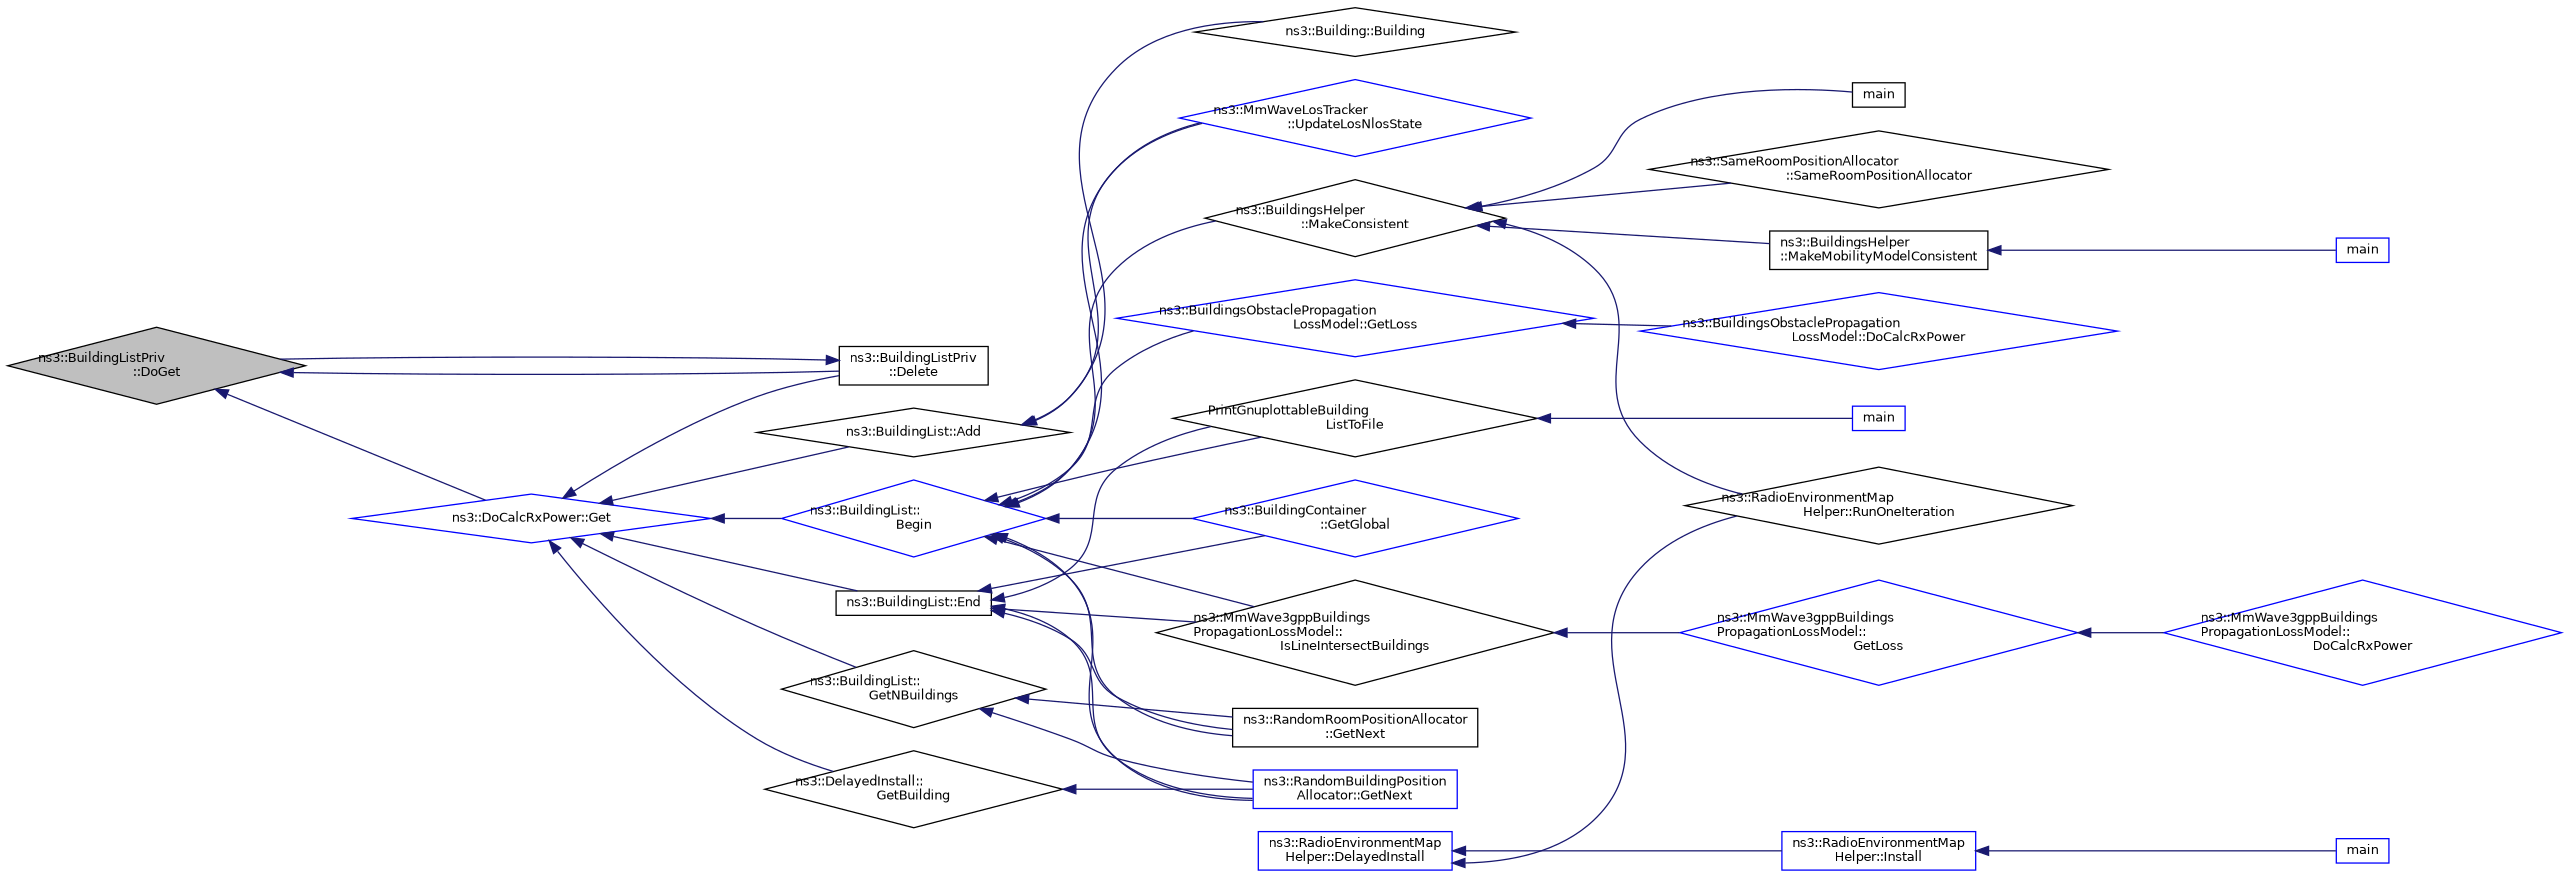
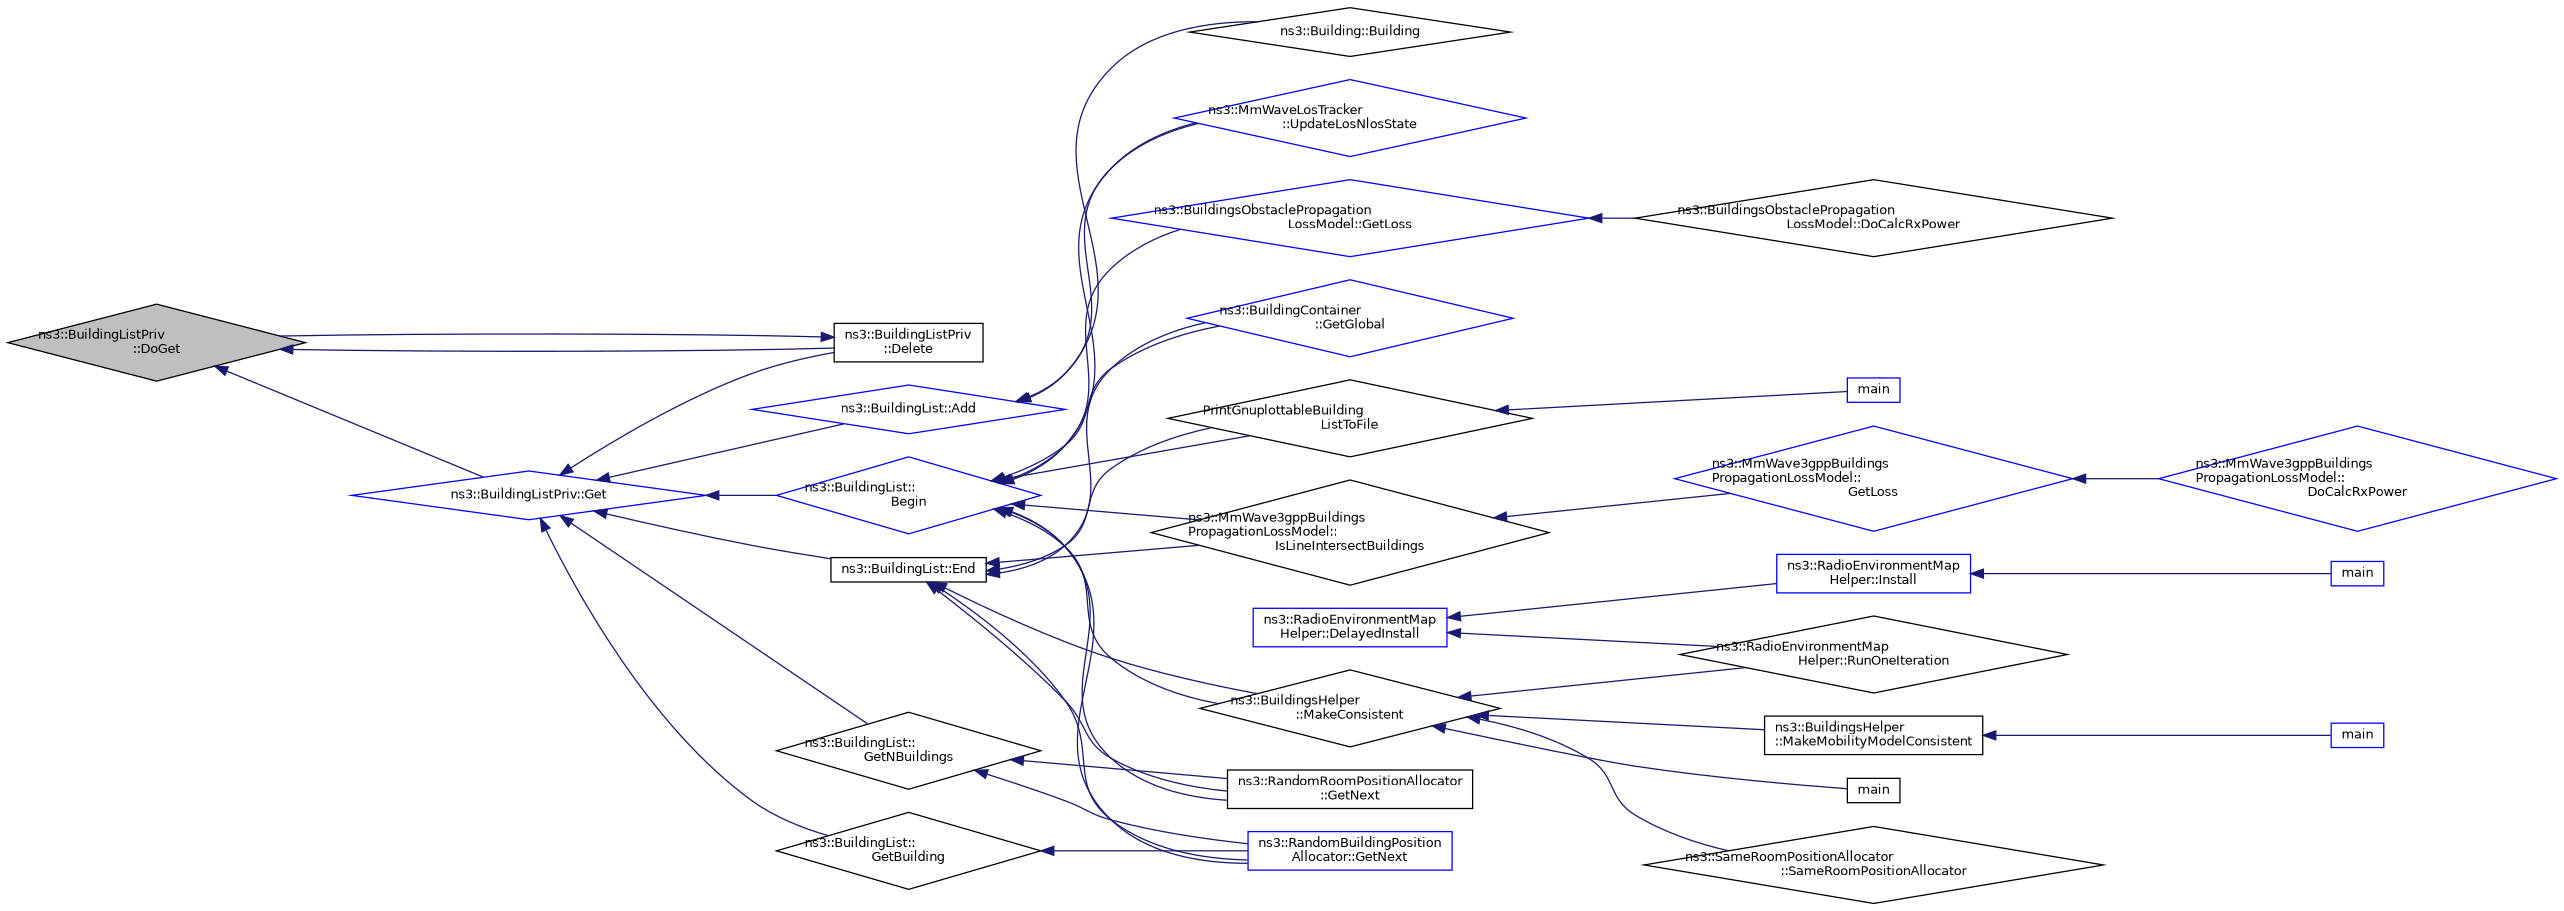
(1879, 331) -> (1874, 218)
(914, 432) -> (909, 409)
(531, 518) -> (529, 495)
none -> (1074, 645)
(914, 789) -> (909, 851)
